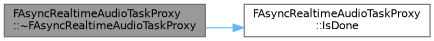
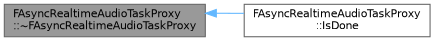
(219, 28) -> (230, 13)
